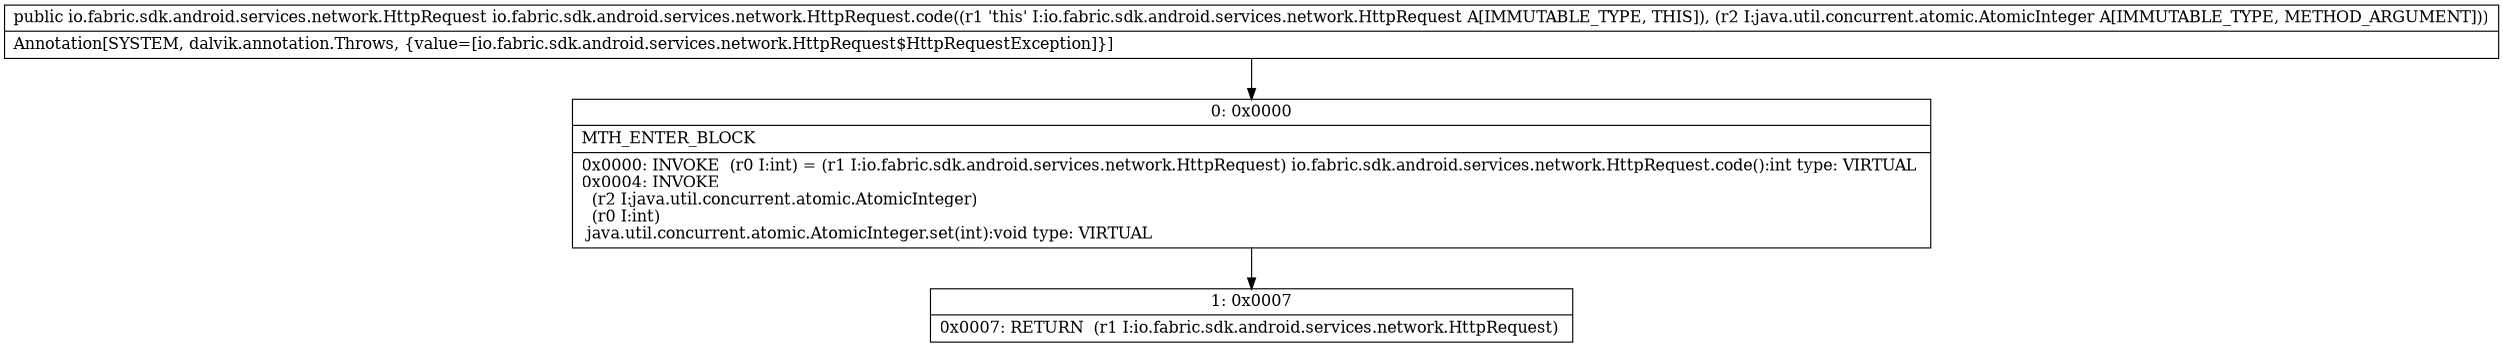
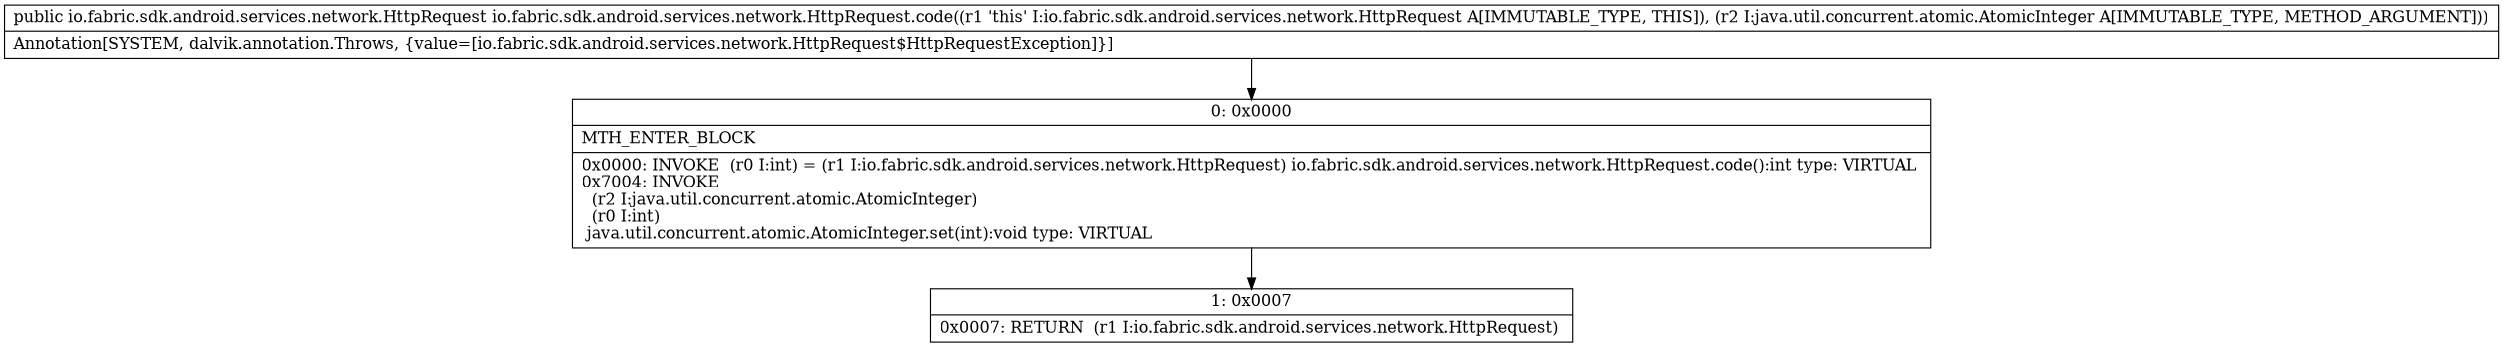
(656, 183) -> (656, 183)
